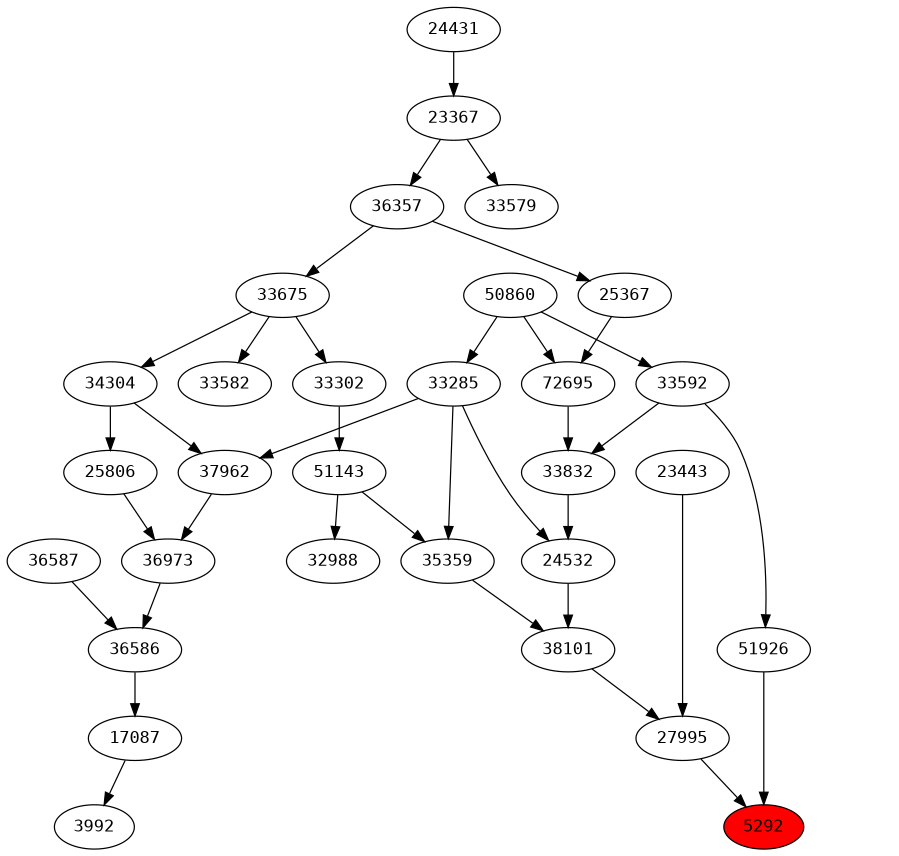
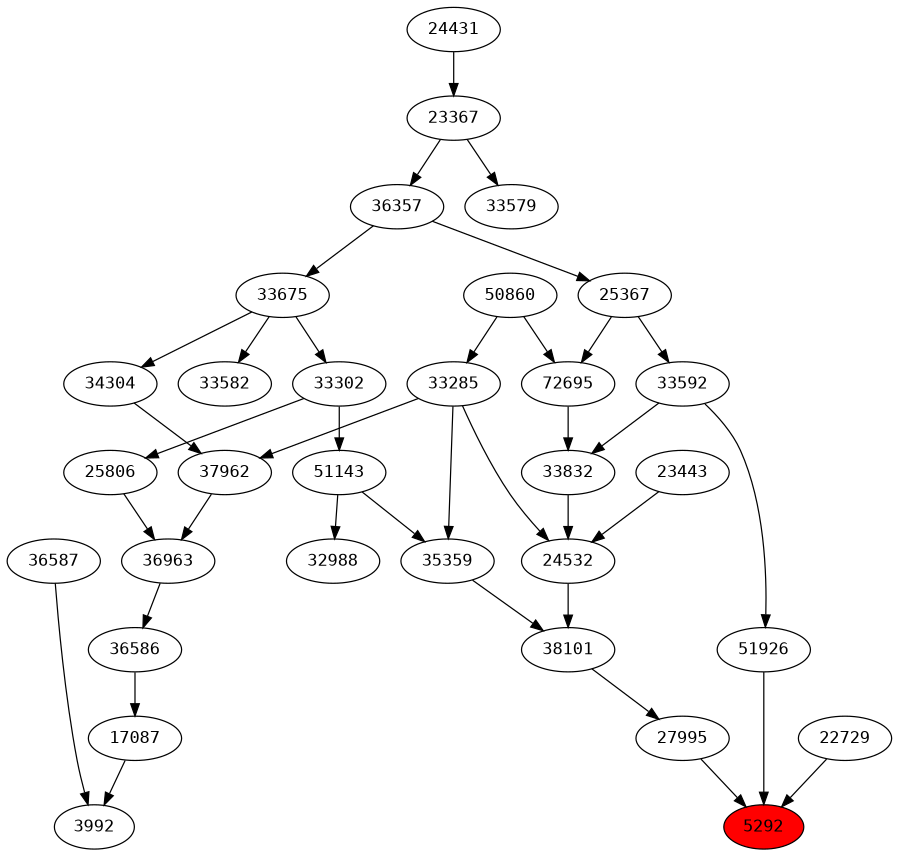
(588, 336) -> (650, 334)
(110, 422) -> (231, 426)
(168, 561) -> (168, 561)
(683, 599) -> (630, 513)
(90, 601) -> (66, 689)
none -> (845, 738)
